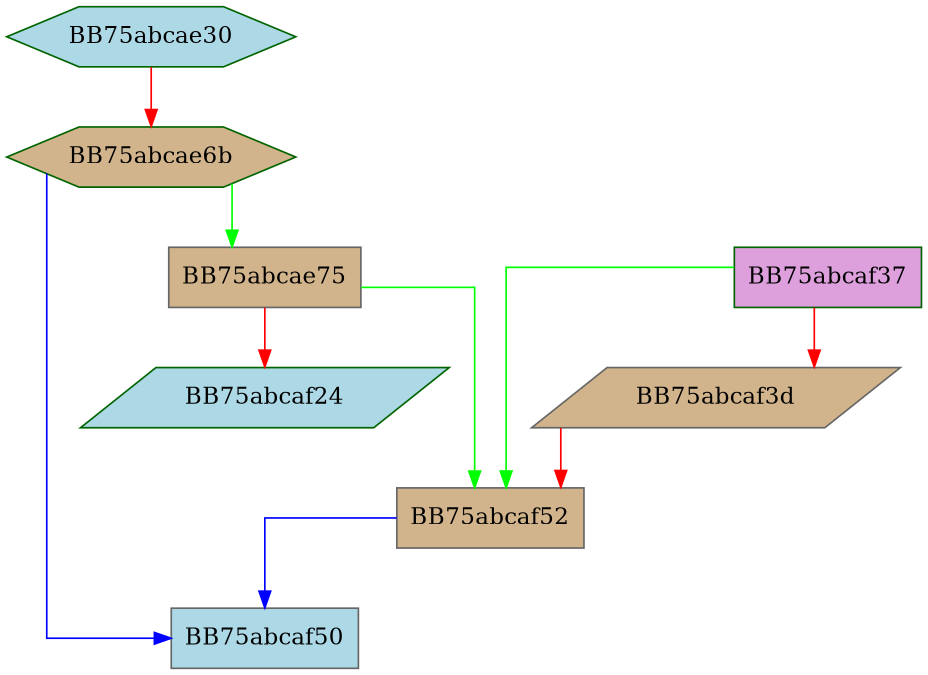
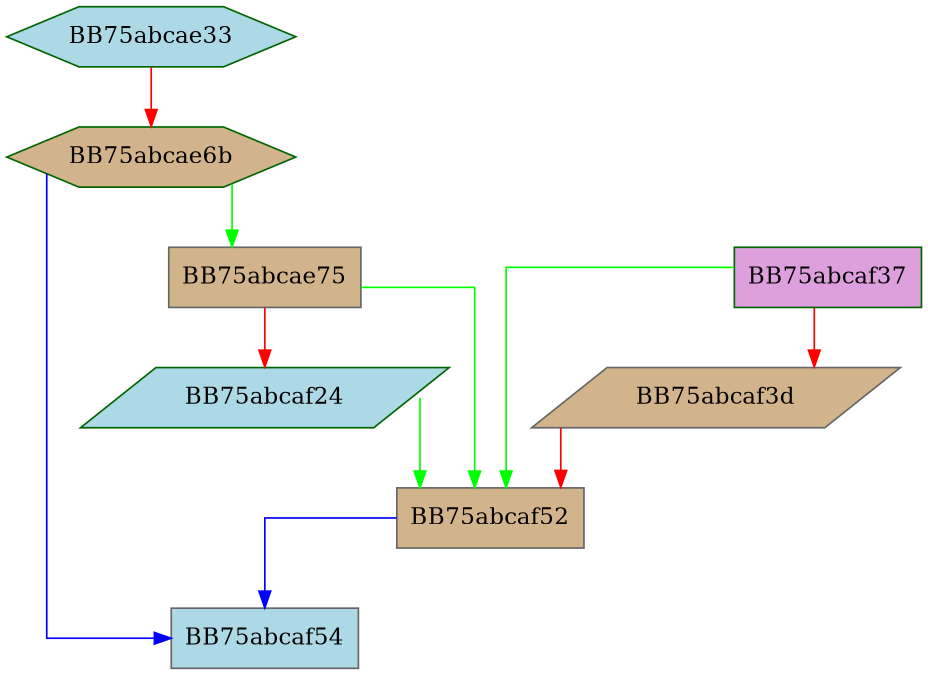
(151, 37) -> (151, 37)
none -> (420, 434)
(265, 638) -> (265, 638)
